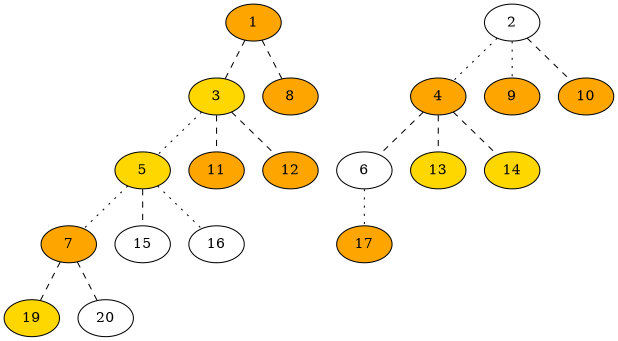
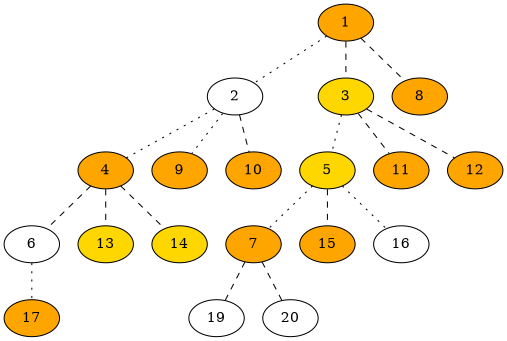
none -> (290, 60)
(143, 244) -> (327, 244)
(32, 318) -> (217, 318)
